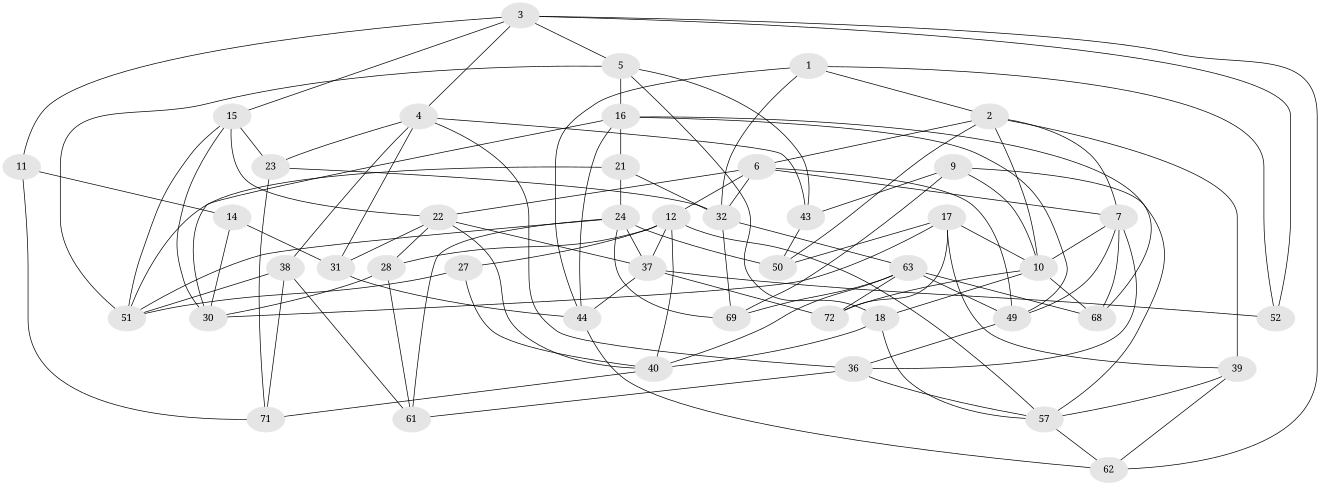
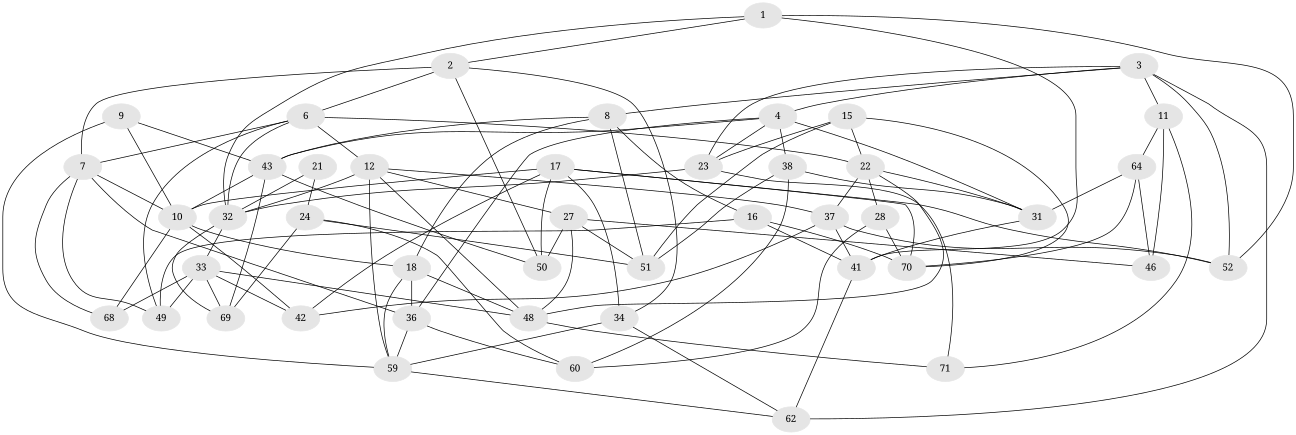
(376, 66) -> (901, 75)
(621, 66) -> (607, 116)
(942, 134) -> none
(621, 142) -> none
(417, 170) -> none
(1022, 190) -> (219, 194)
none -> (927, 206)
(232, 217) -> (1137, 167)
(634, 243) -> none
(537, 247) -> (292, 197)
(697, 247) -> (555, 243)
(839, 257) -> (248, 250)
(908, 268) -> (201, 268)
none -> (1151, 268)
(208, 318) -> (907, 268)
(582, 318) -> (856, 268)
(830, 318) -> (301, 318)
(276, 344) -> (914, 189)
(933, 344) -> (412, 293)
(654, 369) -> (529, 318)
(1237, 369) -> (619, 318)
(412, 419) -> (575, 369)
(1044, 419) -> (393, 369)
